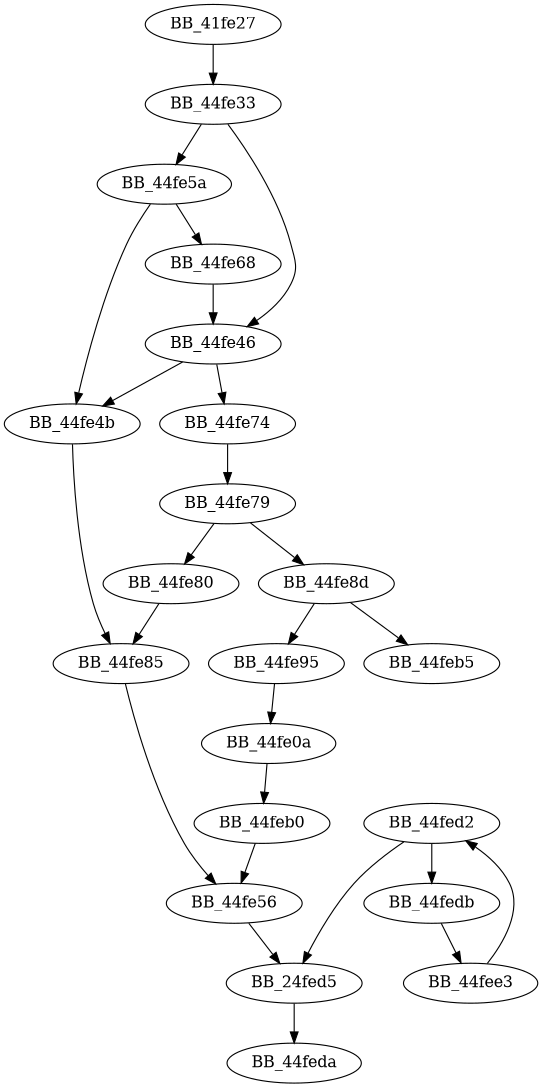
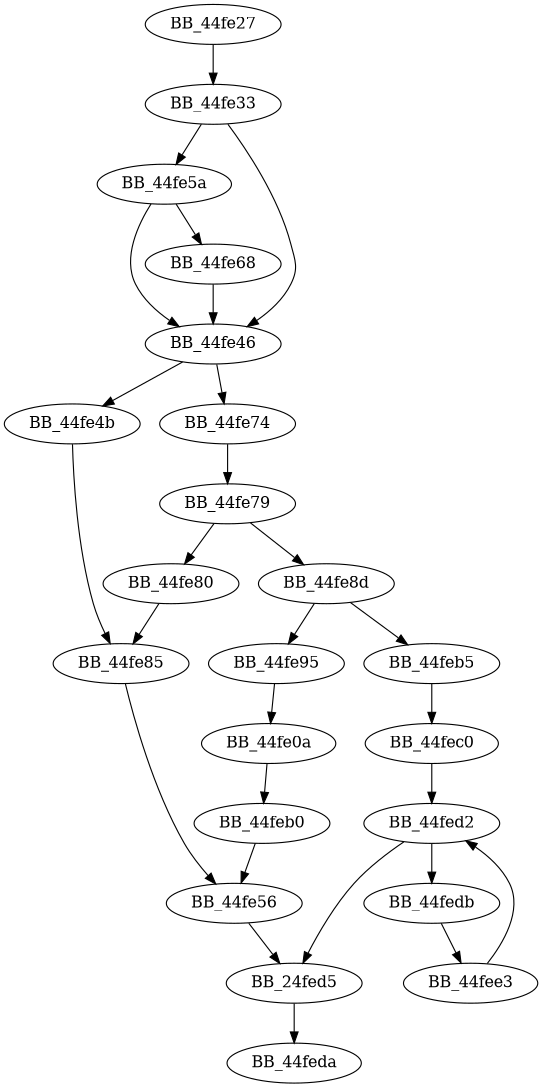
(213, 24) -> (213, 24)
(106, 295) -> (131, 267)
none -> (432, 744)
